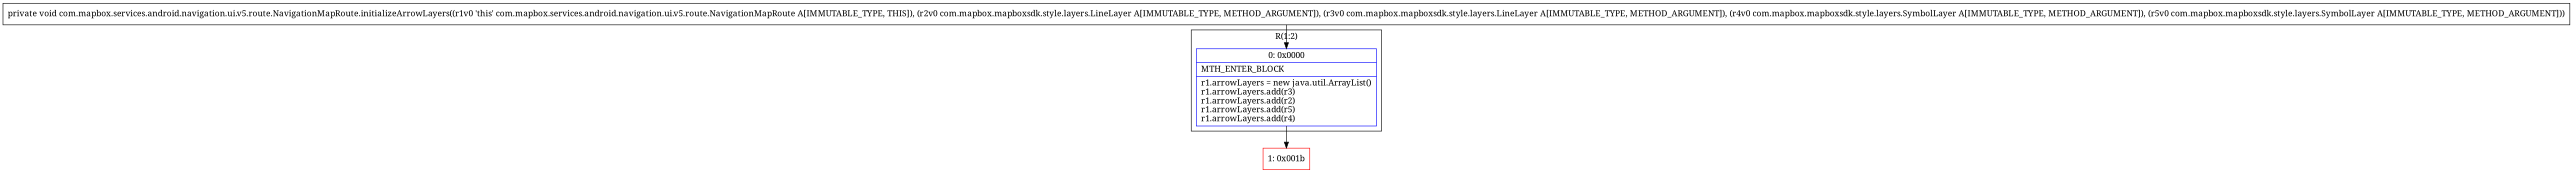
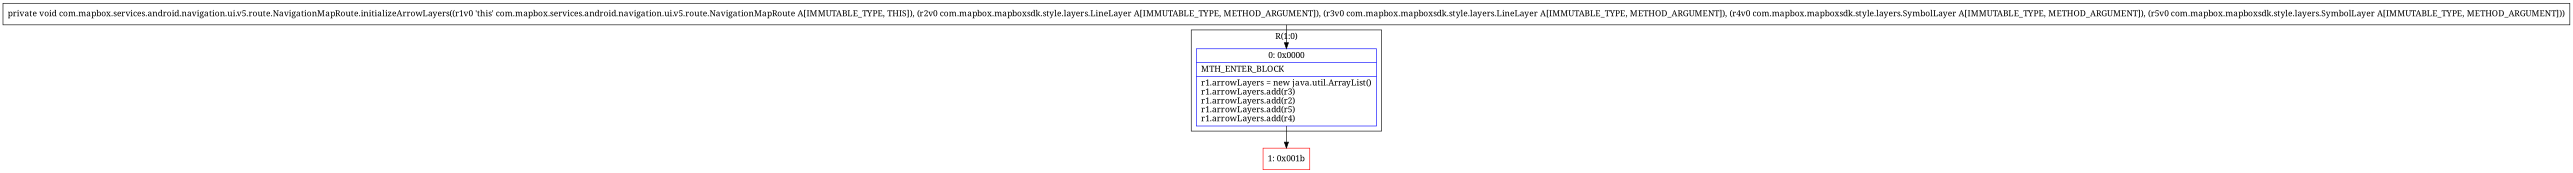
(1286, 37) -> (1286, 37)
